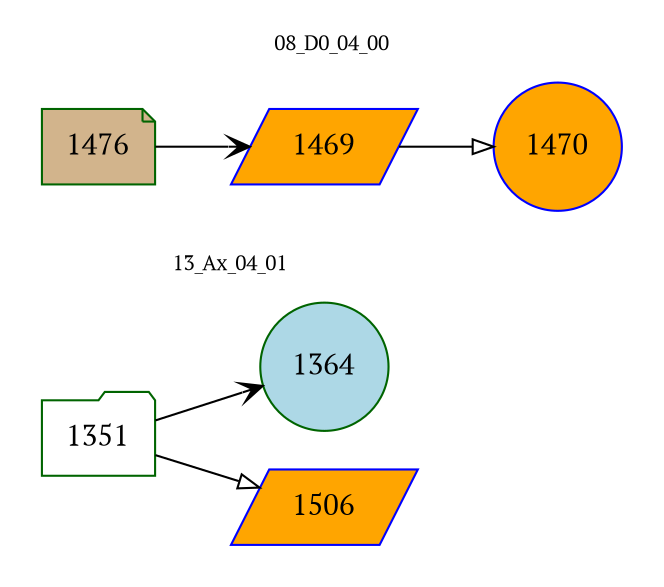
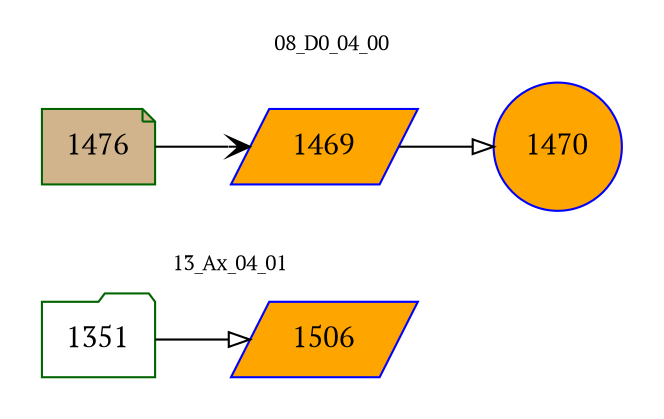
(324, 367) -> none
